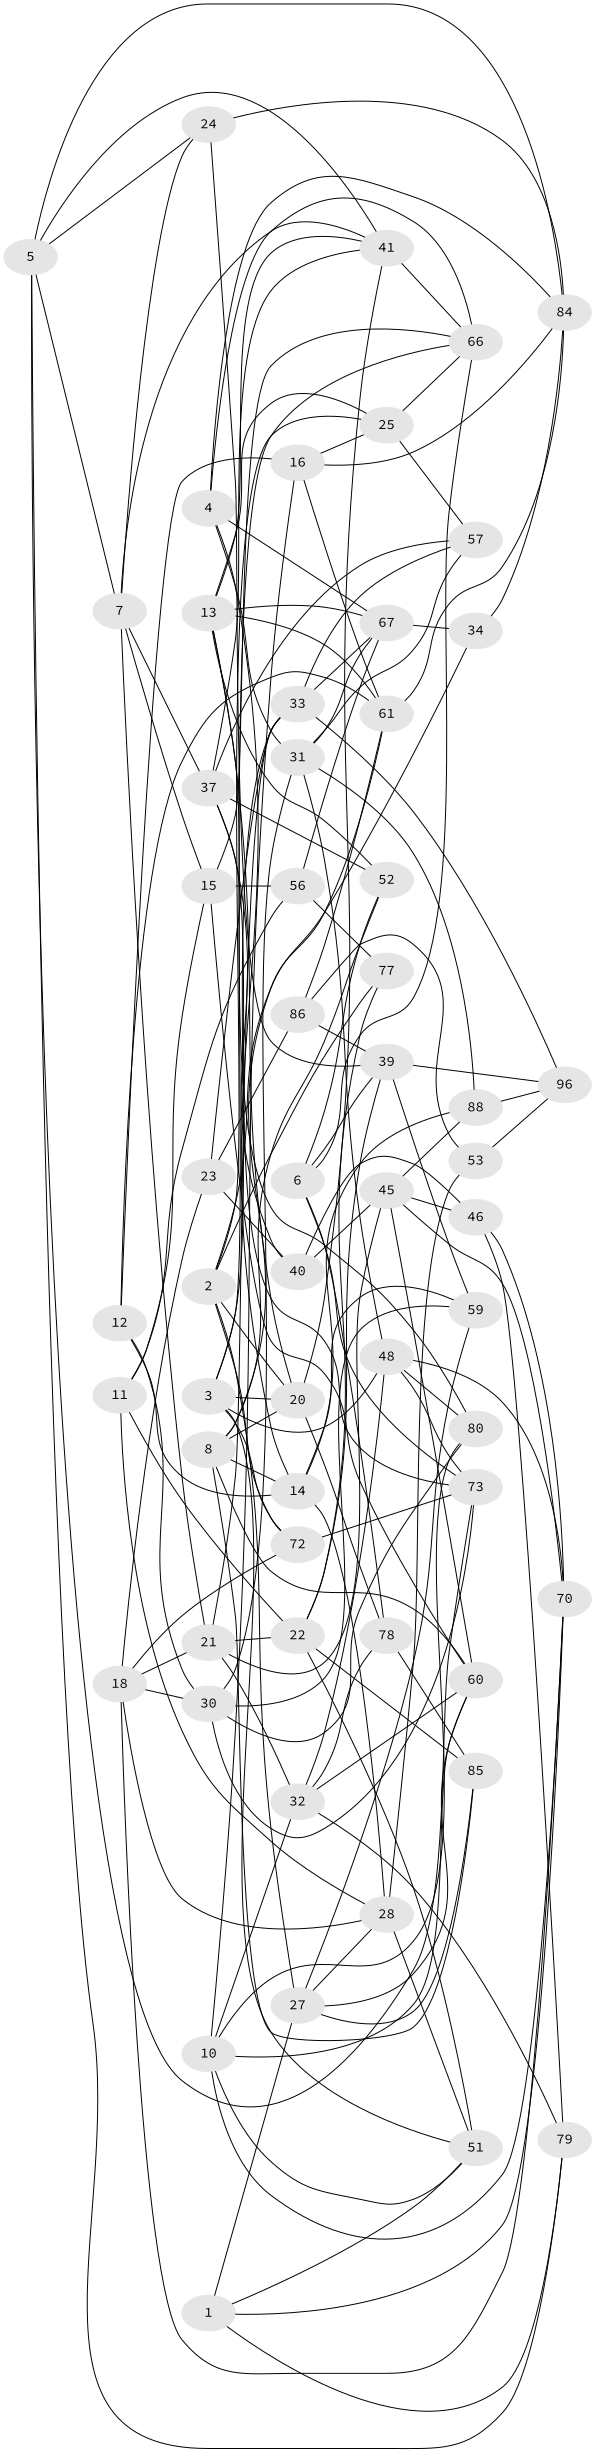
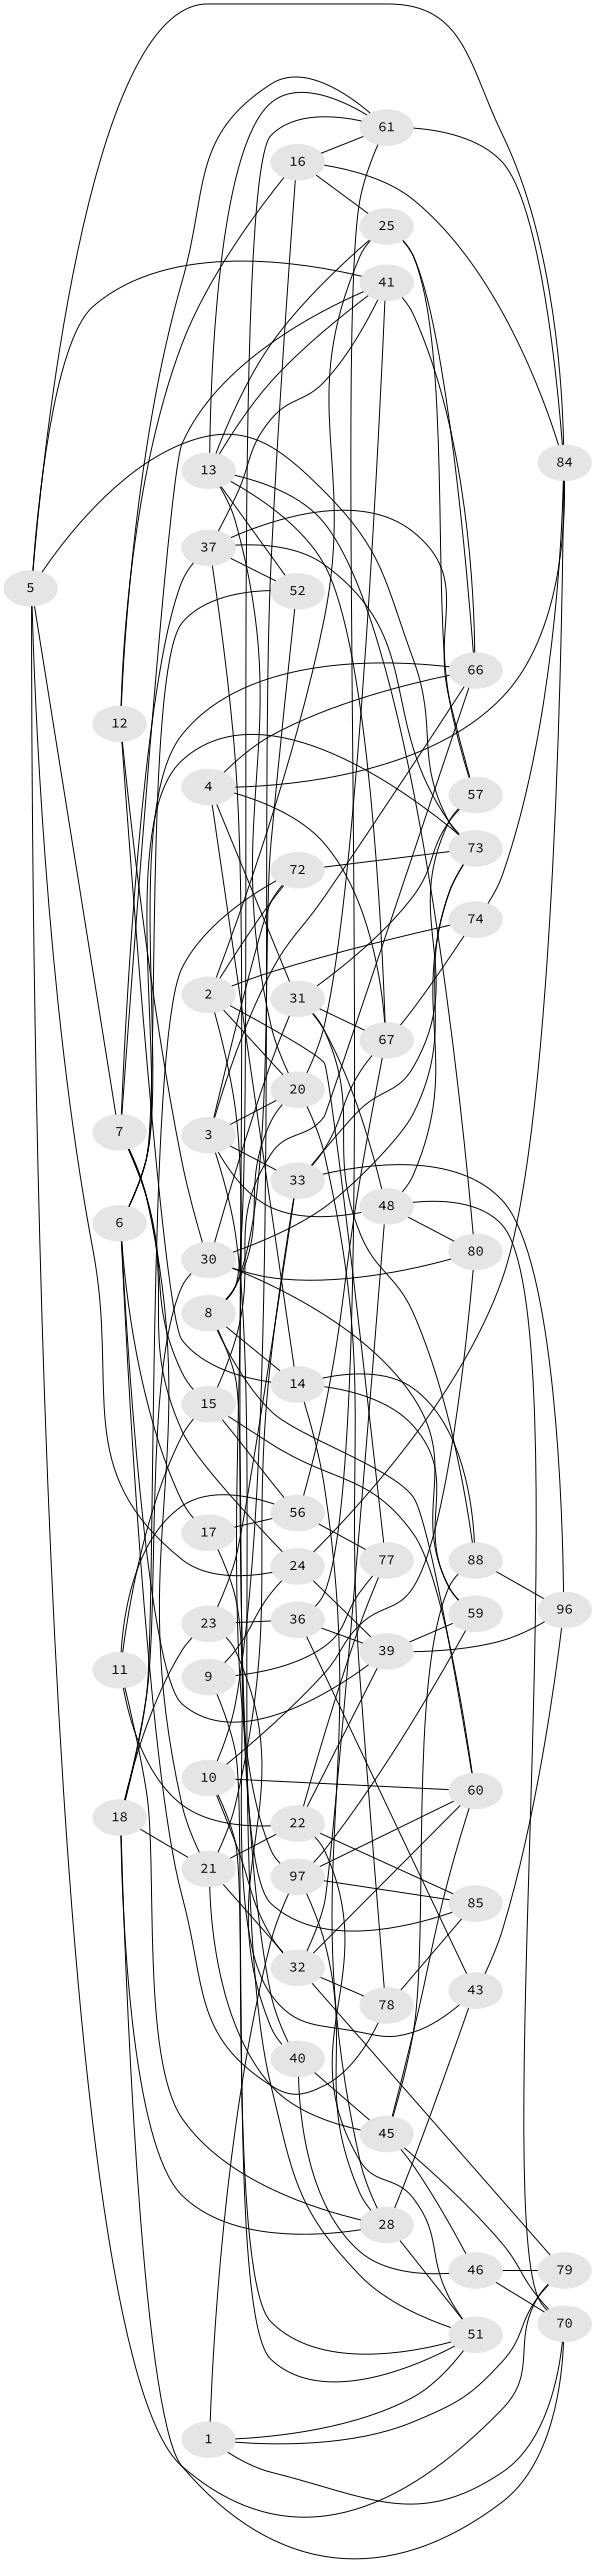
(476, 631) -> (476, 920)
(298, 1015) -> (298, 1620)
(476, 1161) -> (476, 1991)
none -> (209, 1533)
none -> (209, 1677)
(298, 2005) -> (298, 1877)
(523, 2098) -> none
